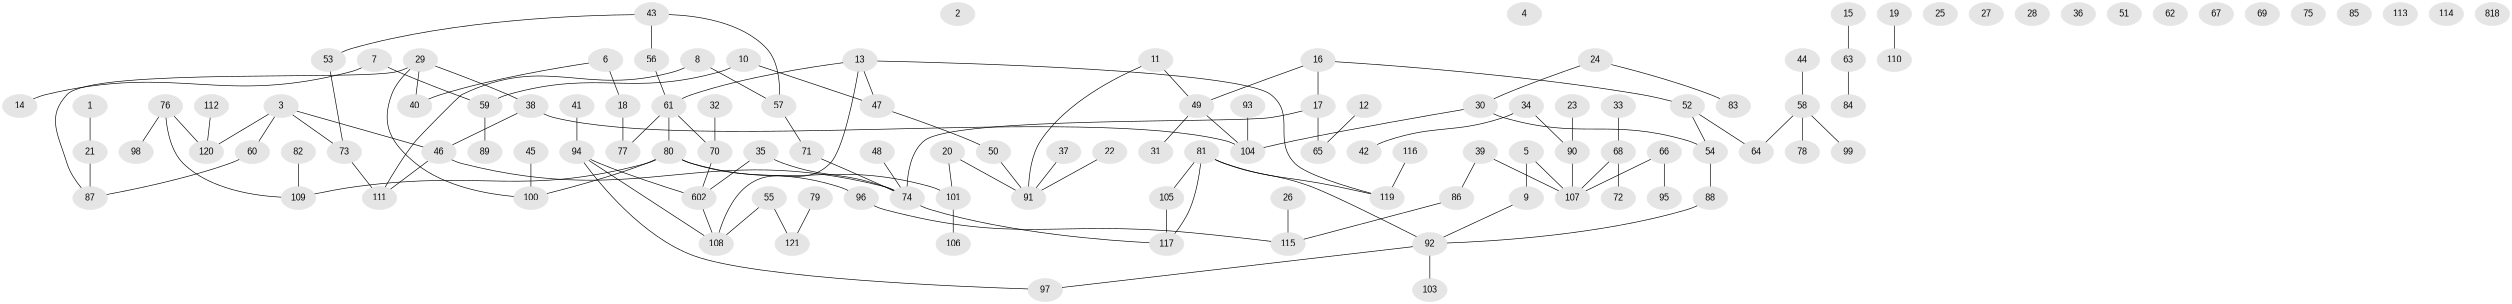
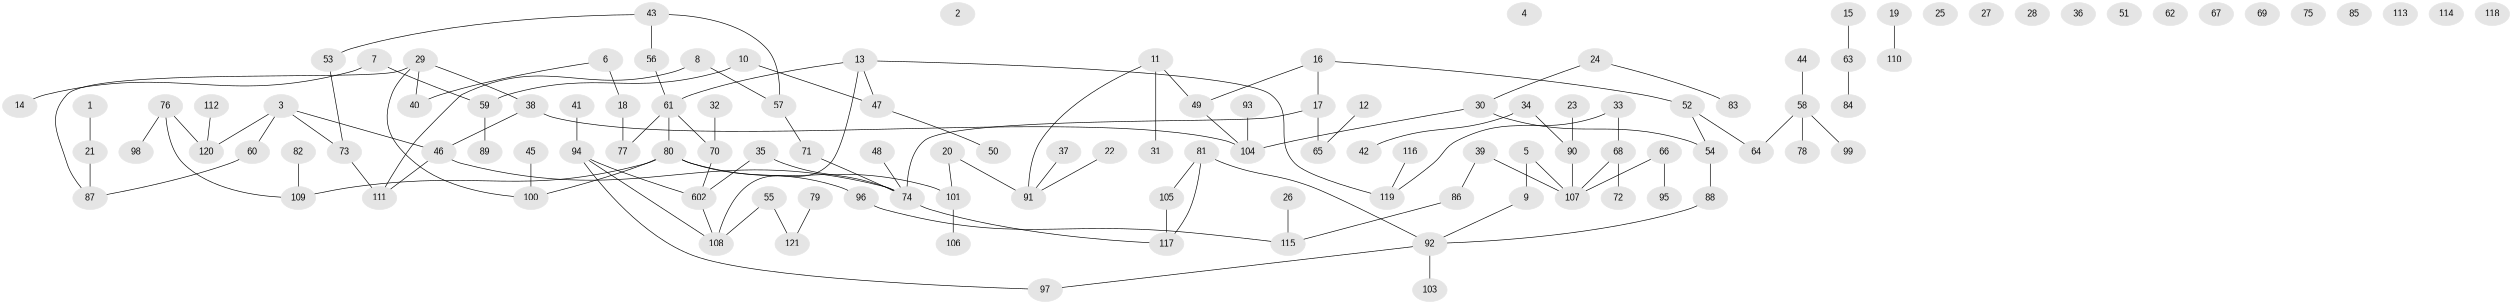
(2492, 14) -> (2492, 14)
(1176, 129) -> (1156, 106)
(1011, 175) -> none
(1308, 181) -> (1493, 128)
